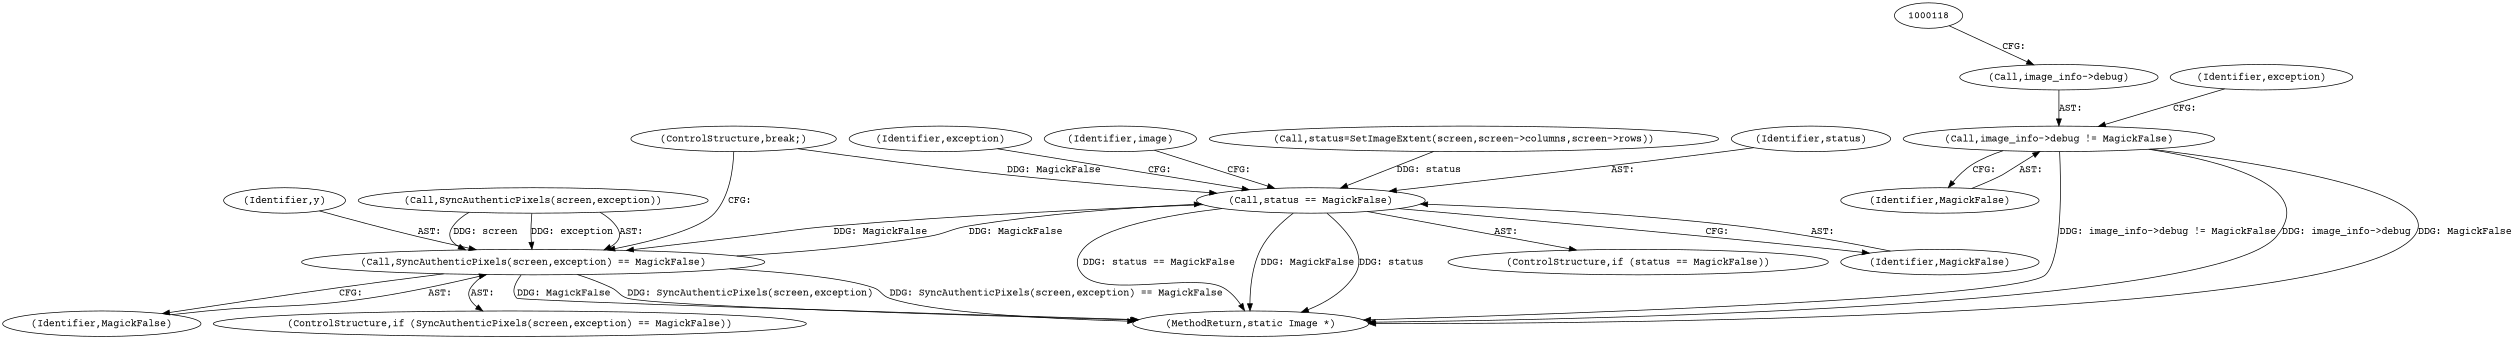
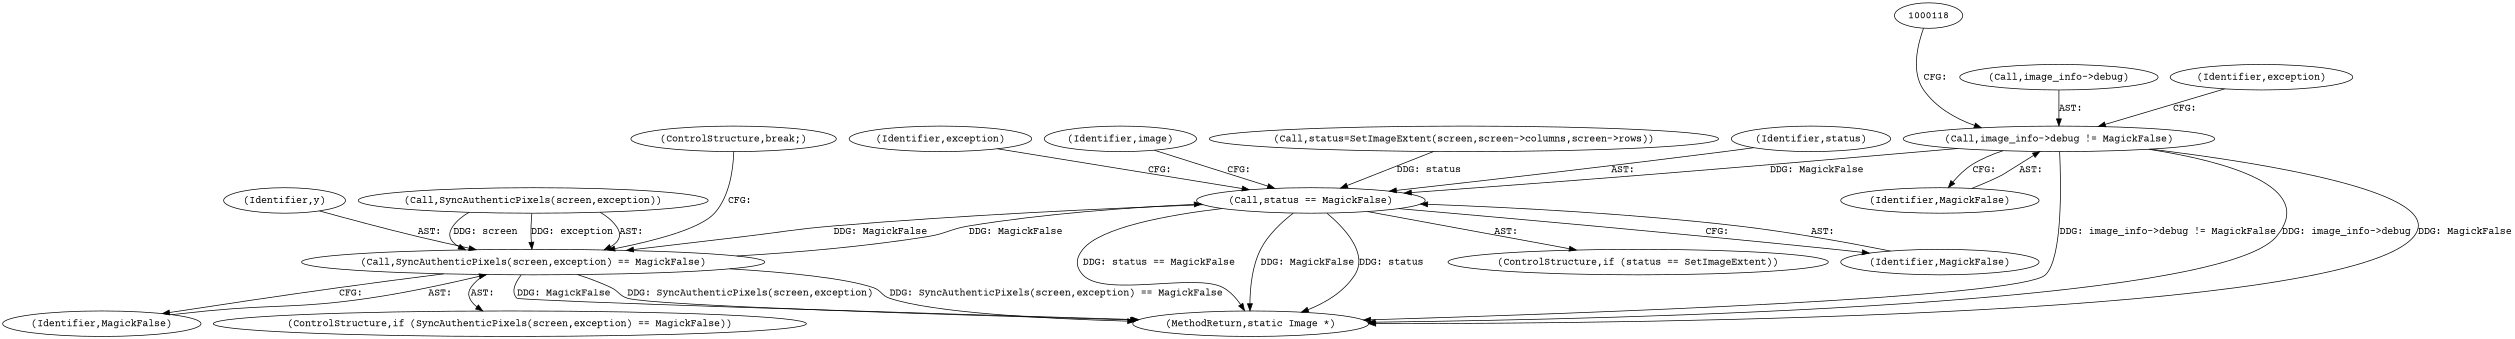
(1988, 44) -> (1923, 90)
(1003, 175) -> (1685, 172)
(1638, 262) -> (1638, 262)
